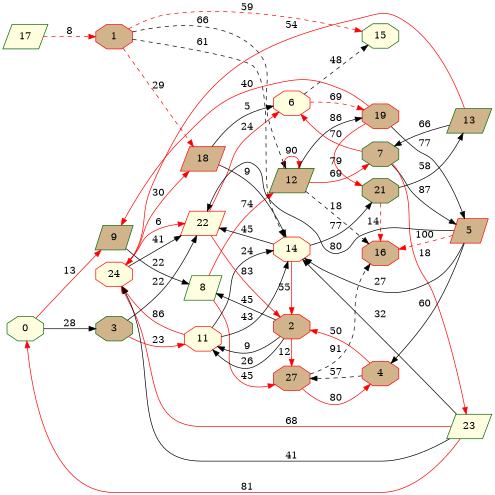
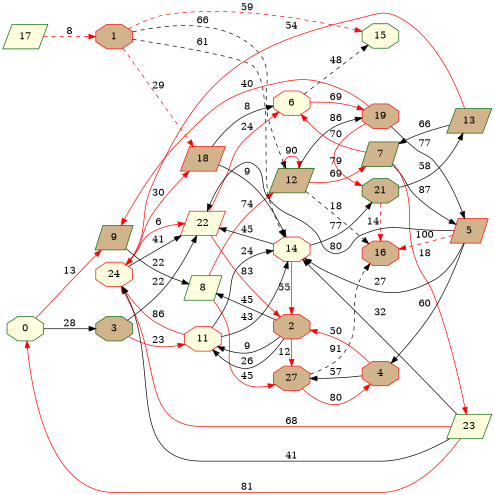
(334, 103) -> (334, 103)
(247, 107) -> (247, 107)
(380, 154) -> (380, 154)
(340, 378) -> (340, 378)
